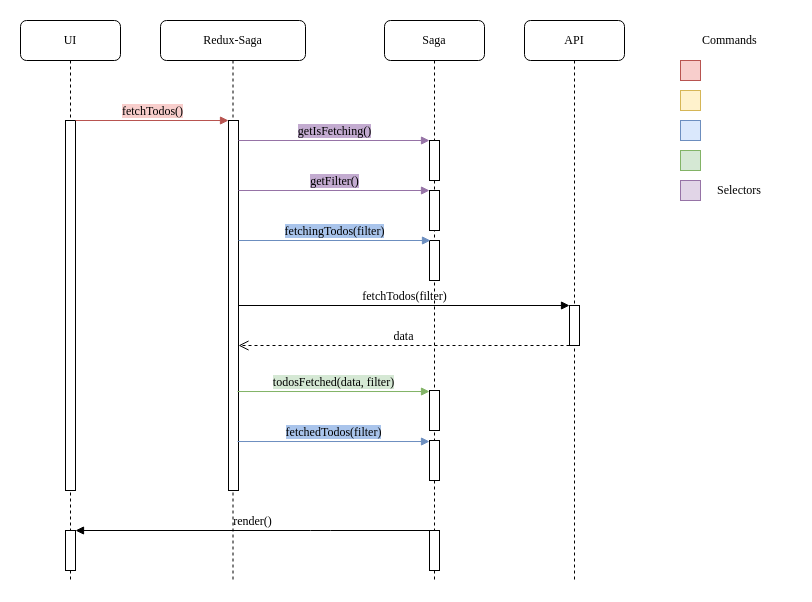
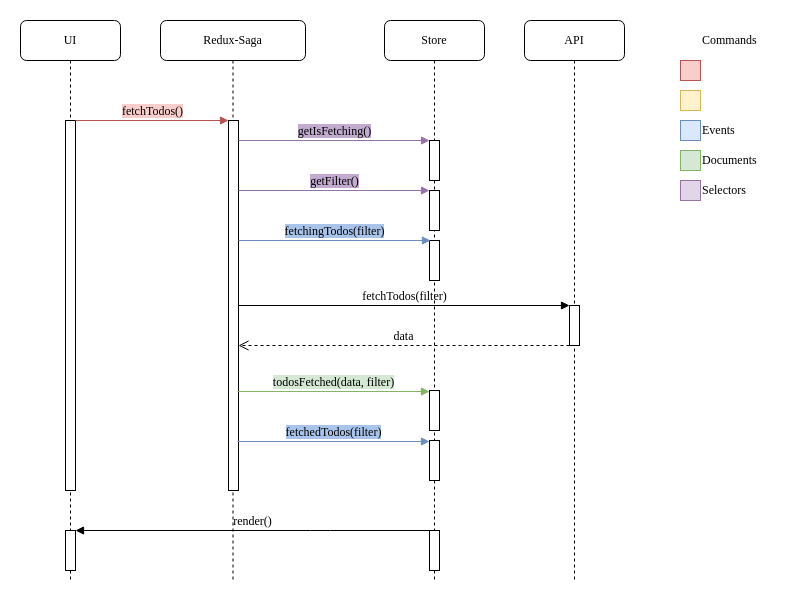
(435, 41) -> (435, 41)
none -> (746, 131)
none -> (746, 161)
(761, 191) -> (746, 191)
